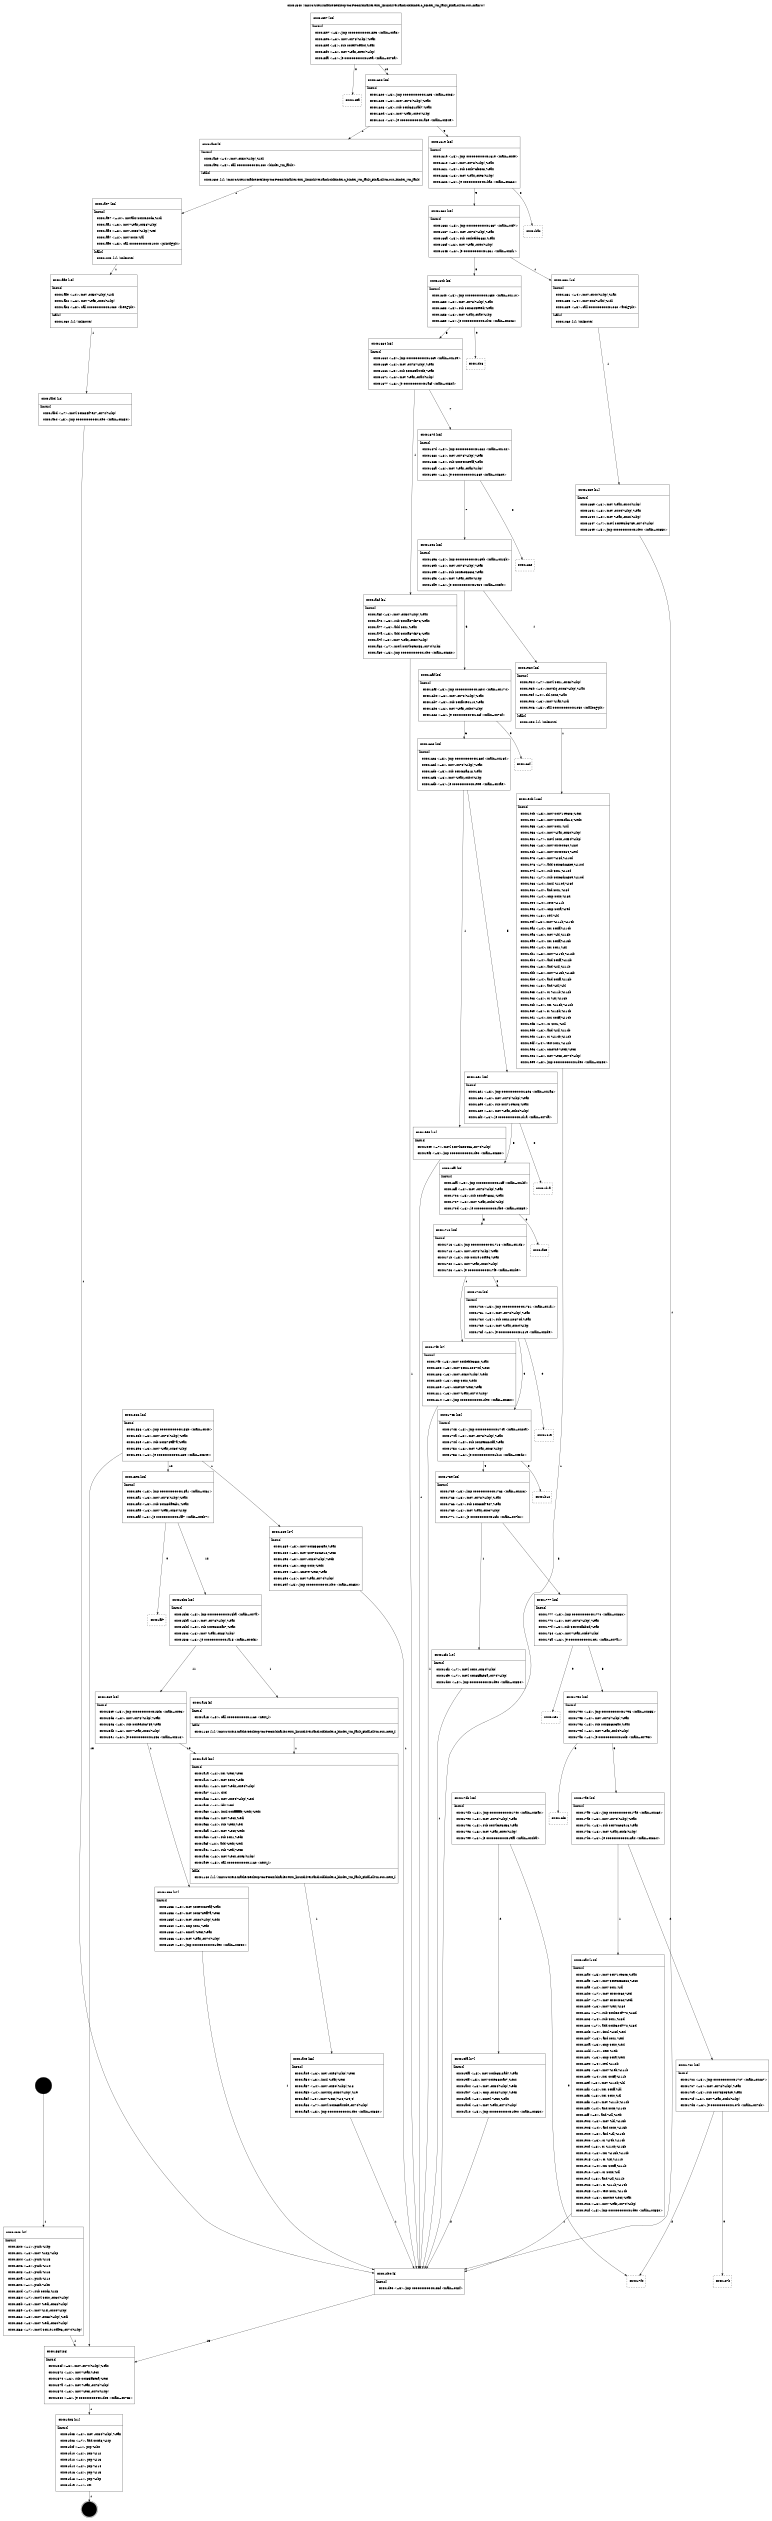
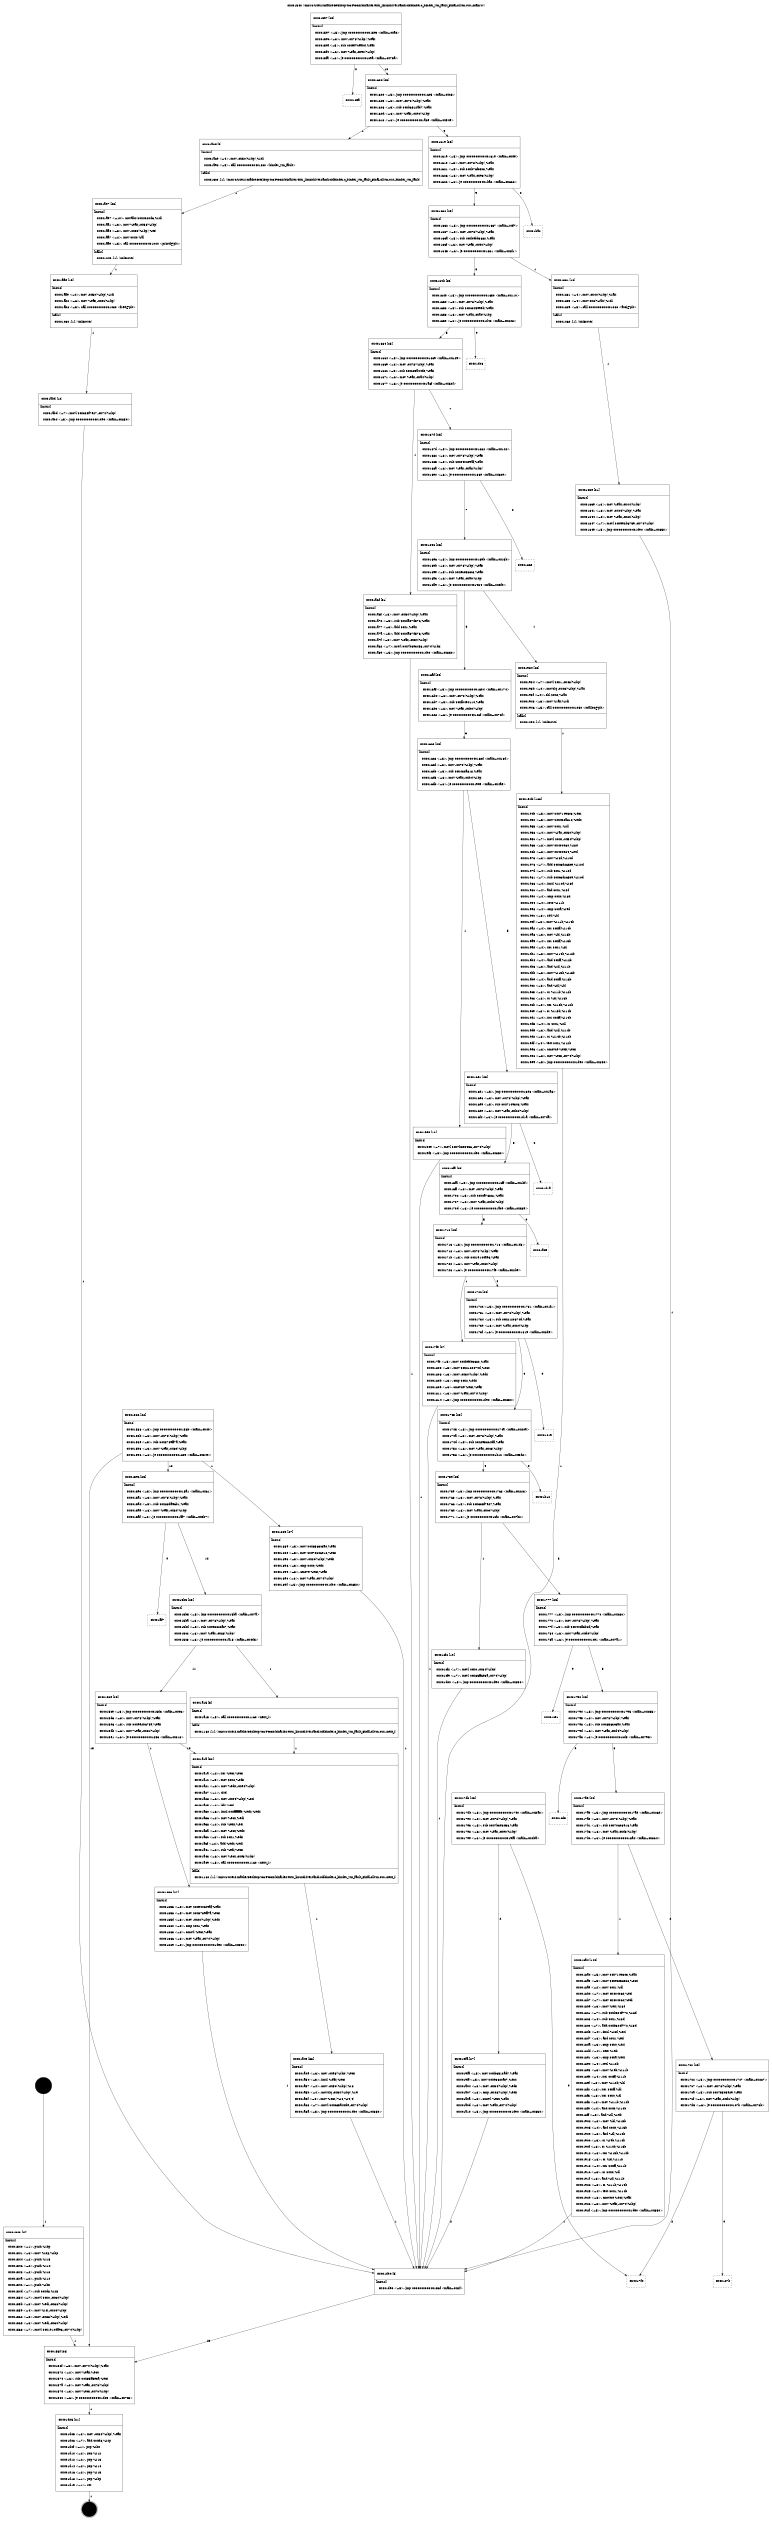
(523, 764) -> none
